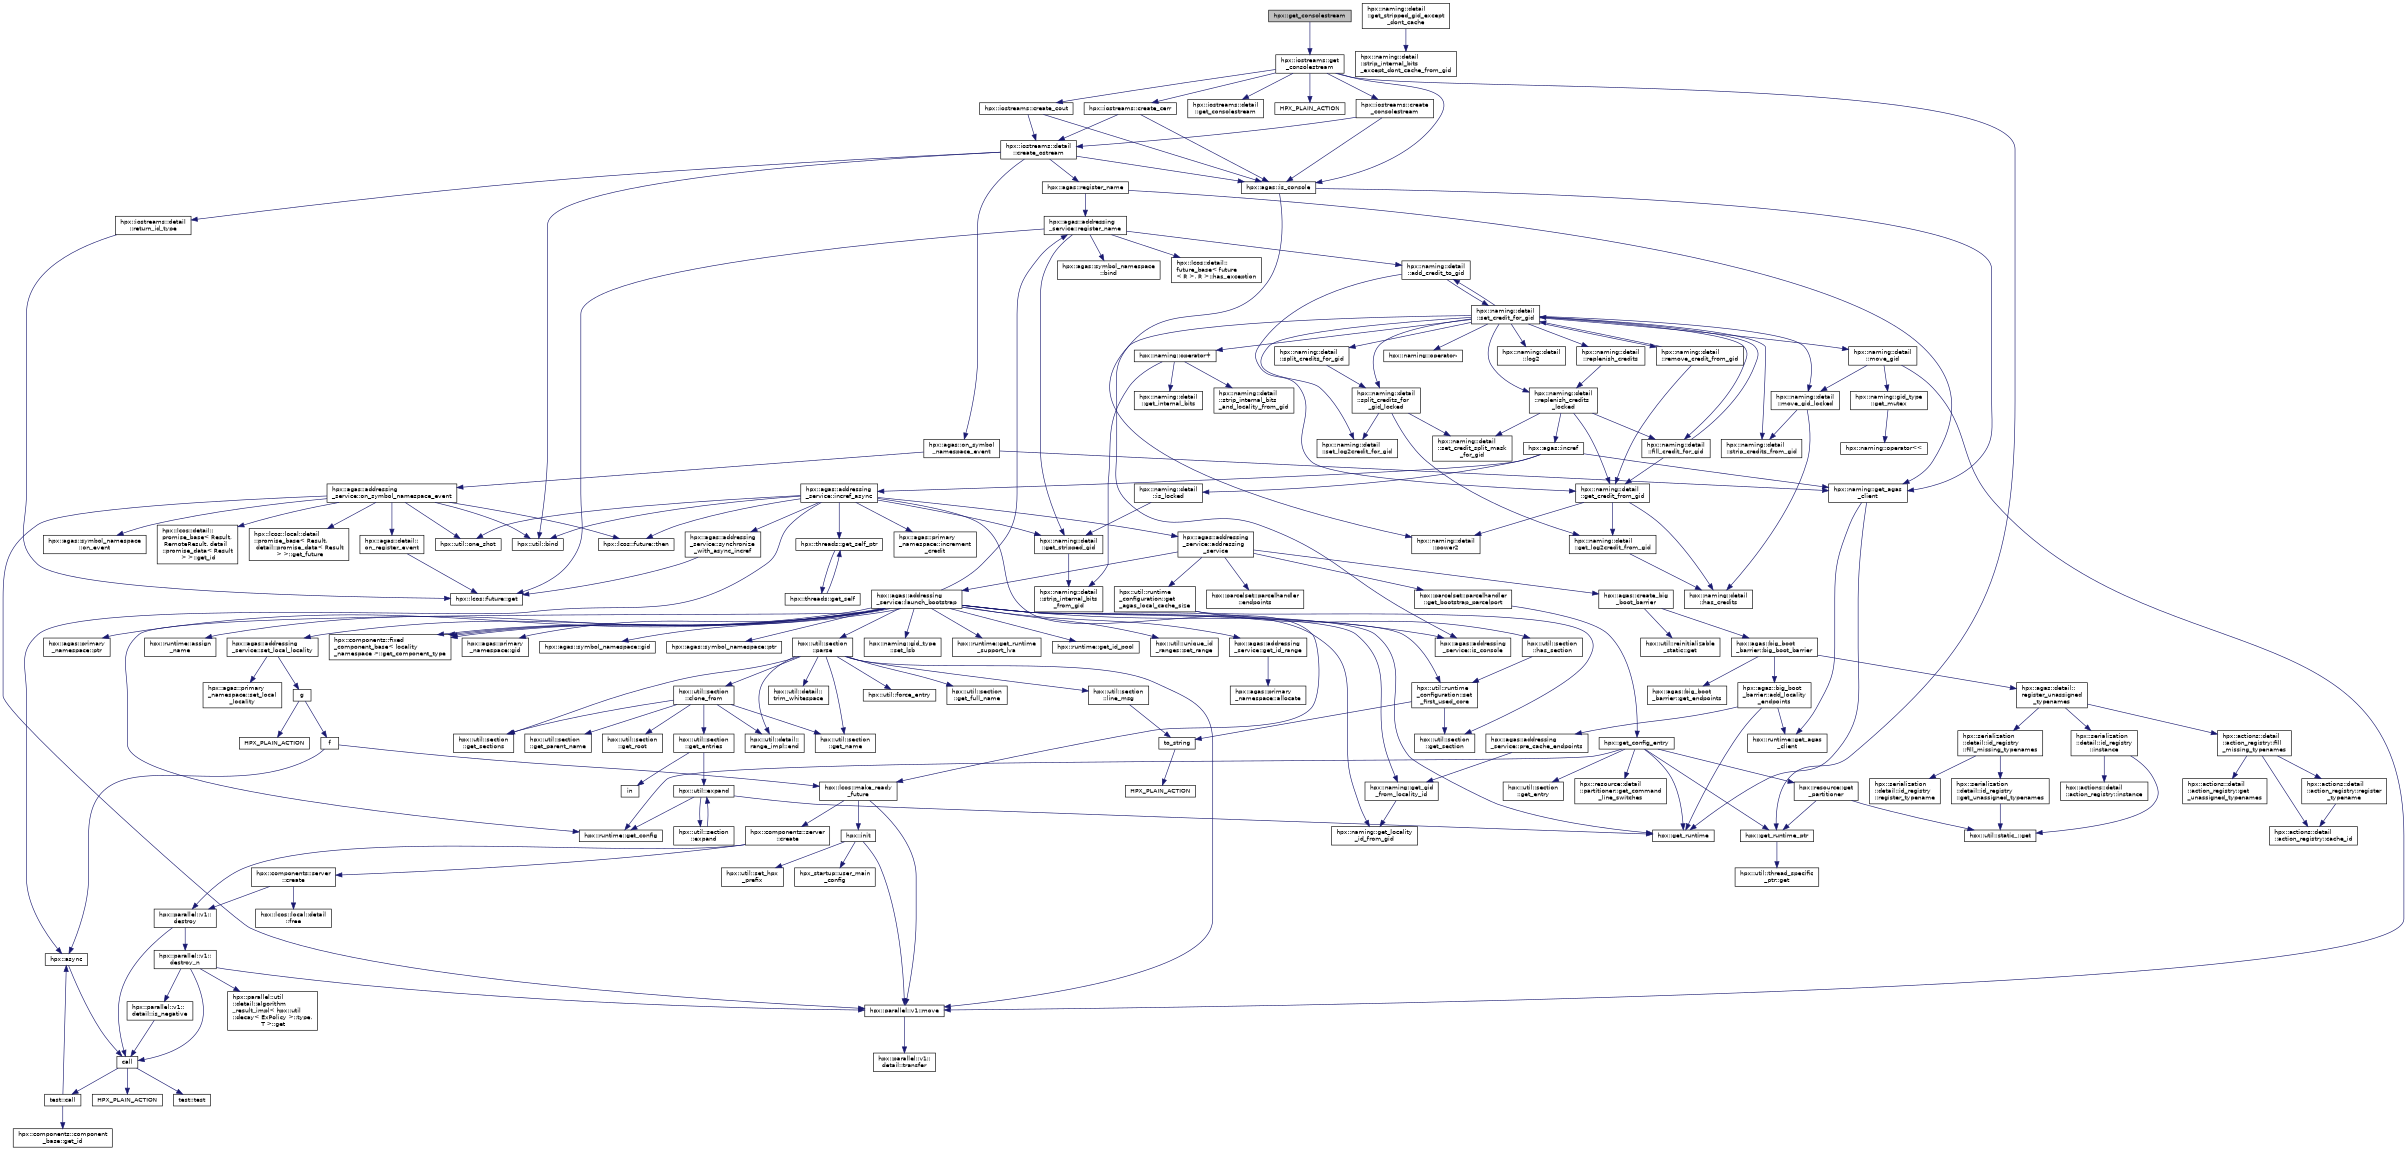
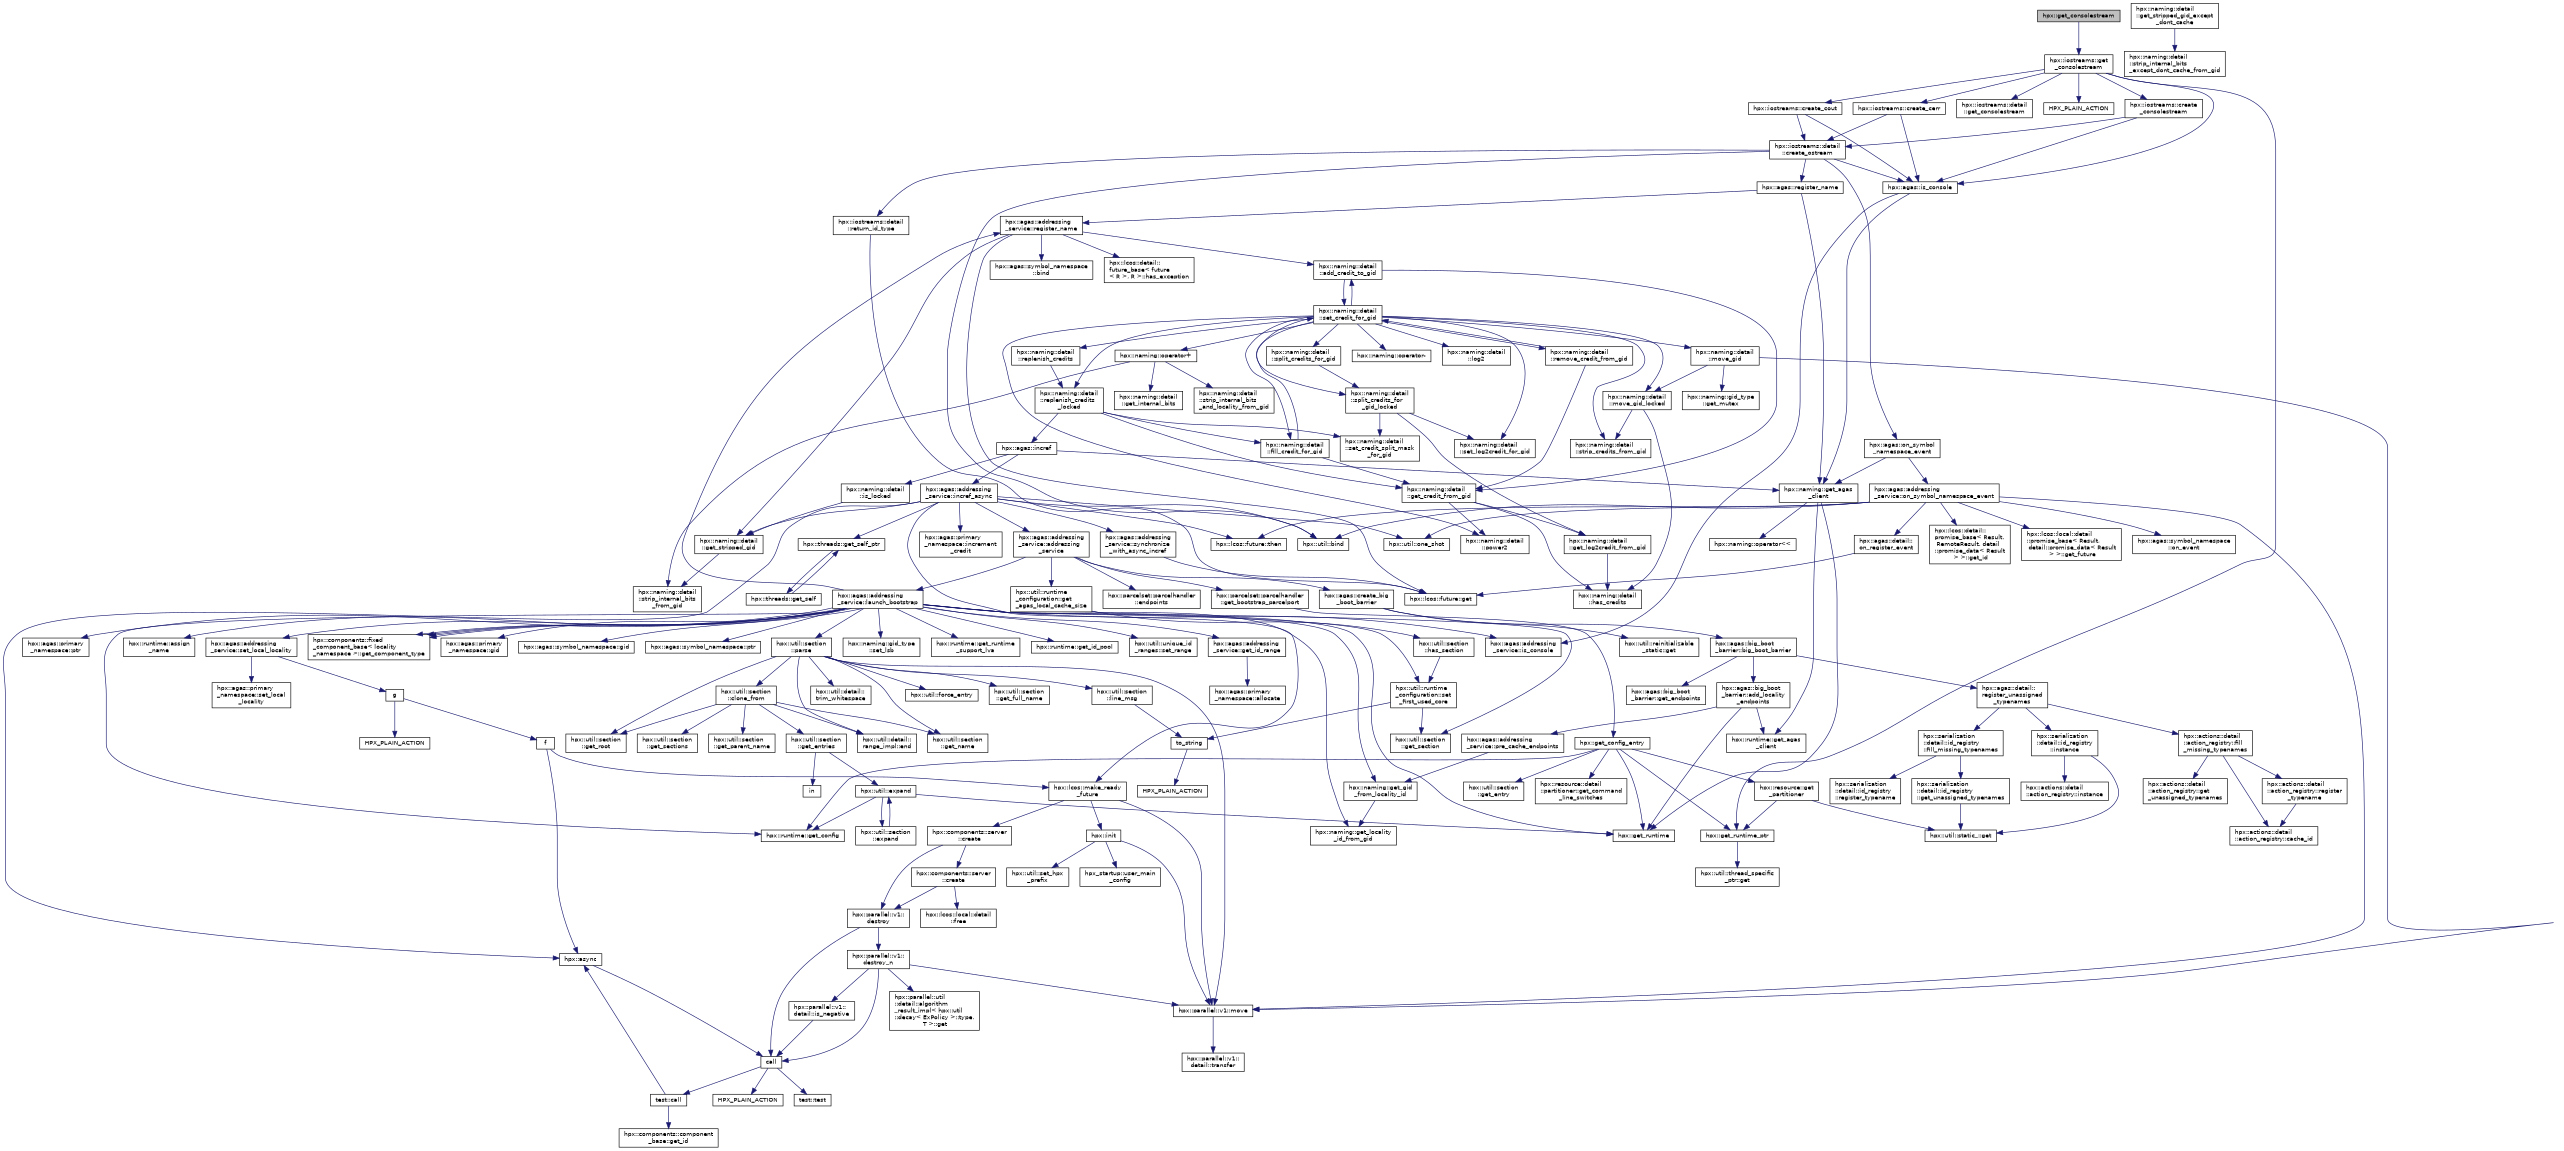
(1887, 423) -> (1786, 519)
(655, 686) -> (695, 690)
